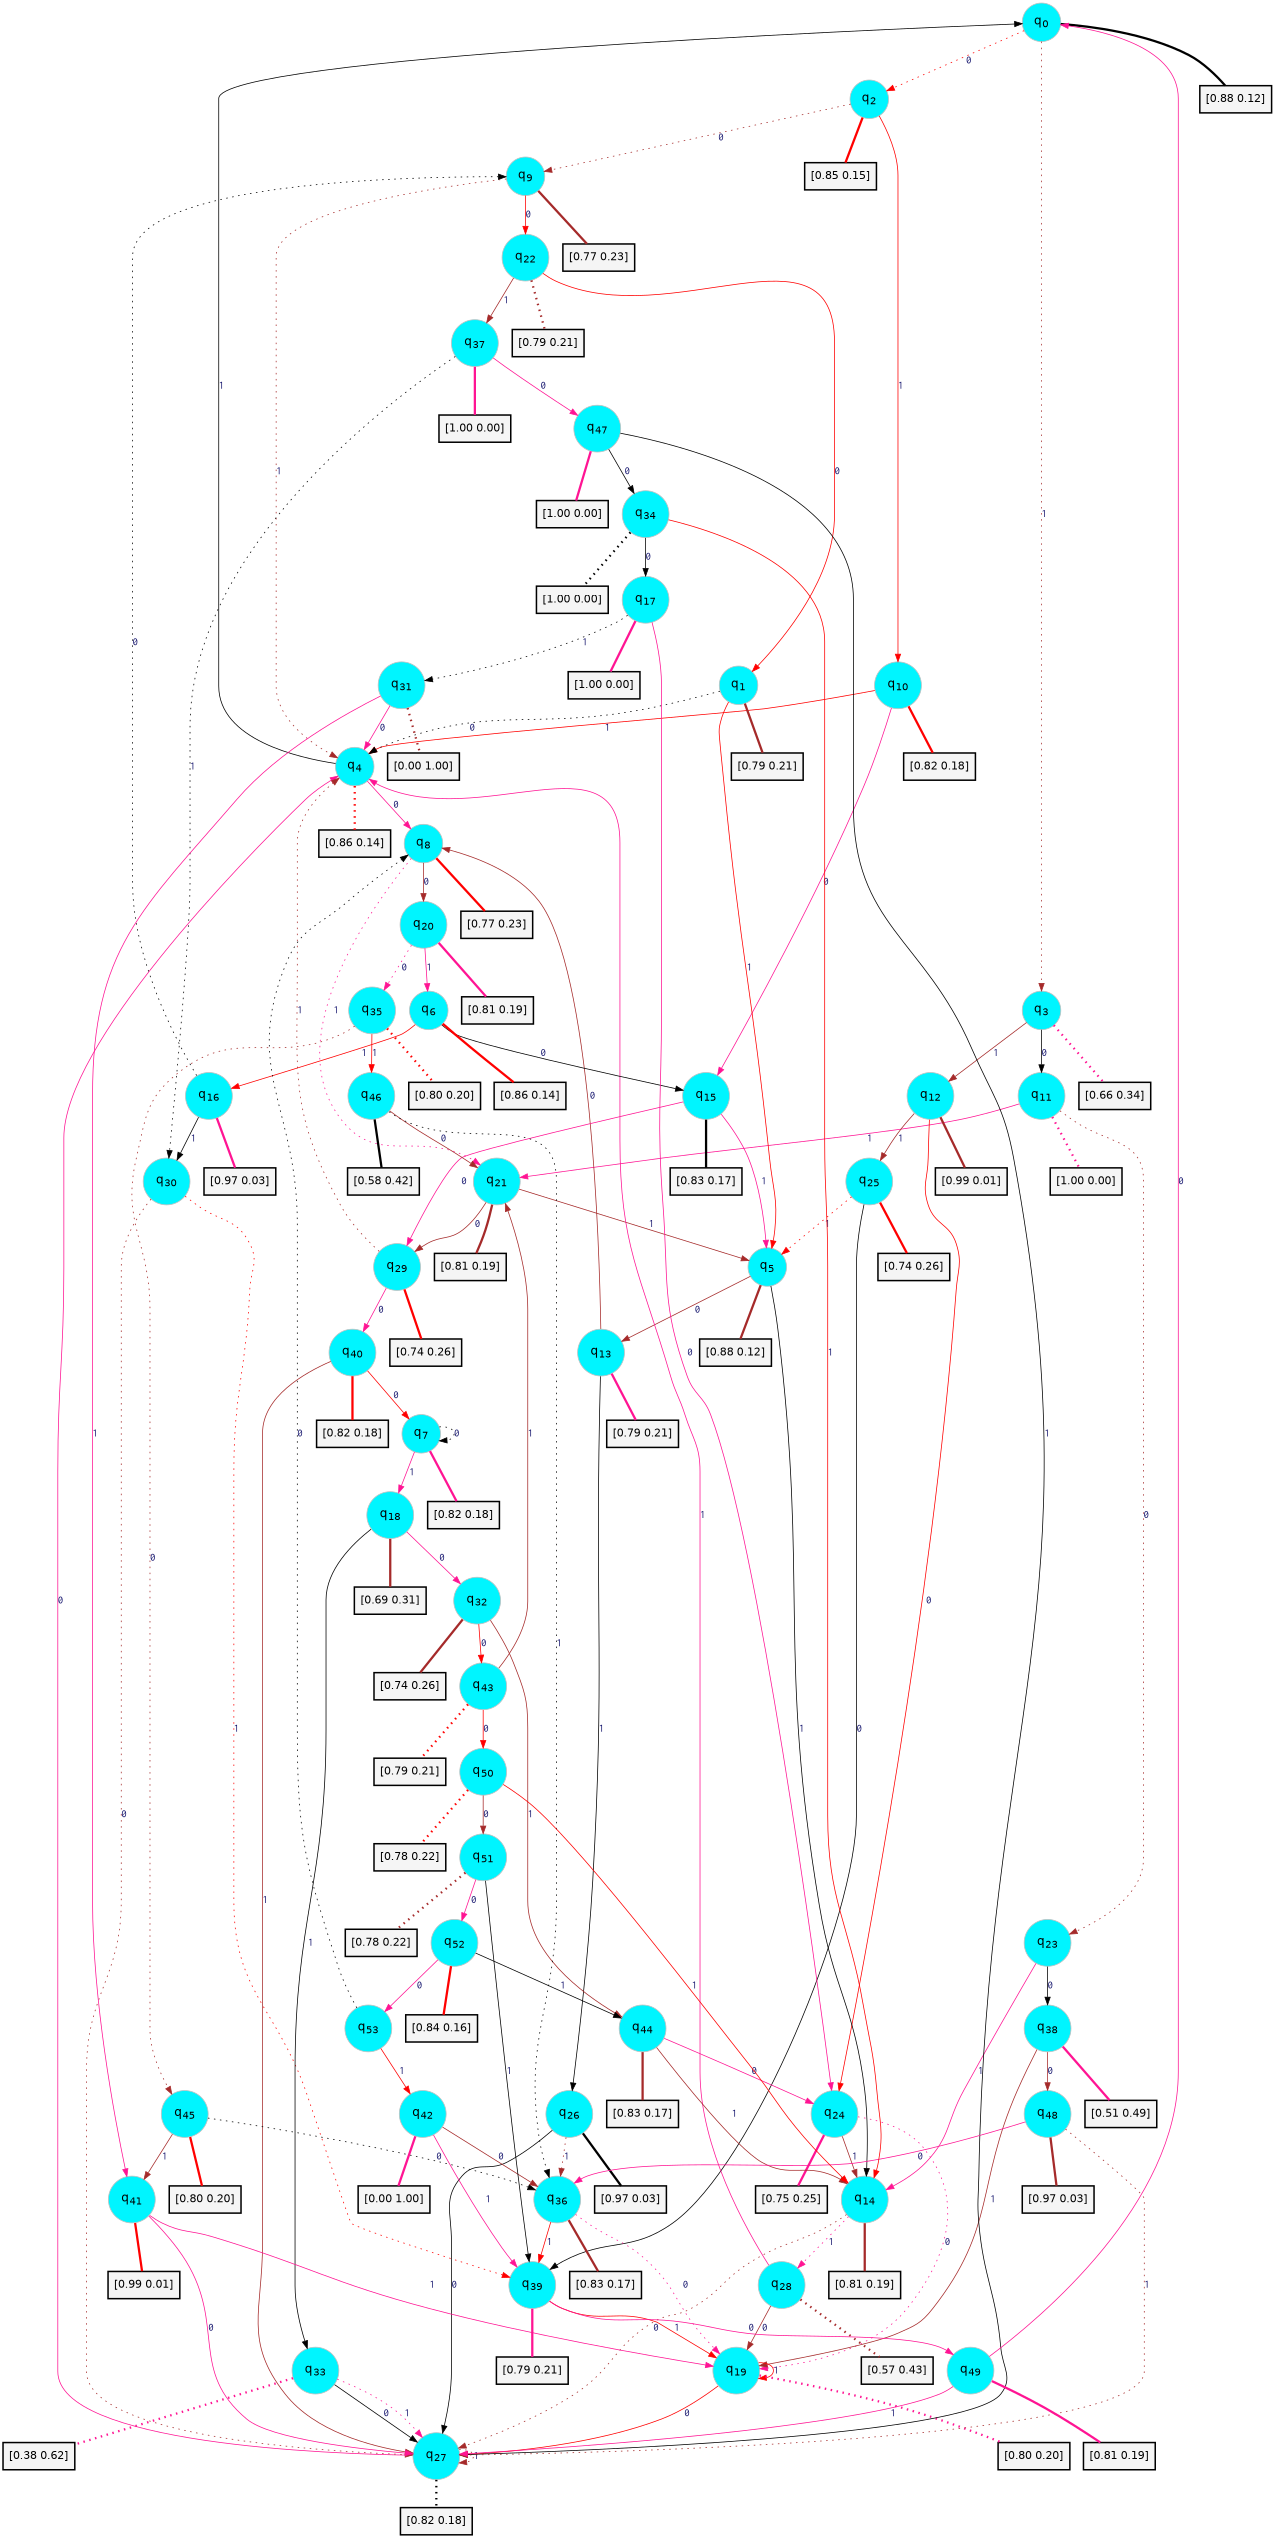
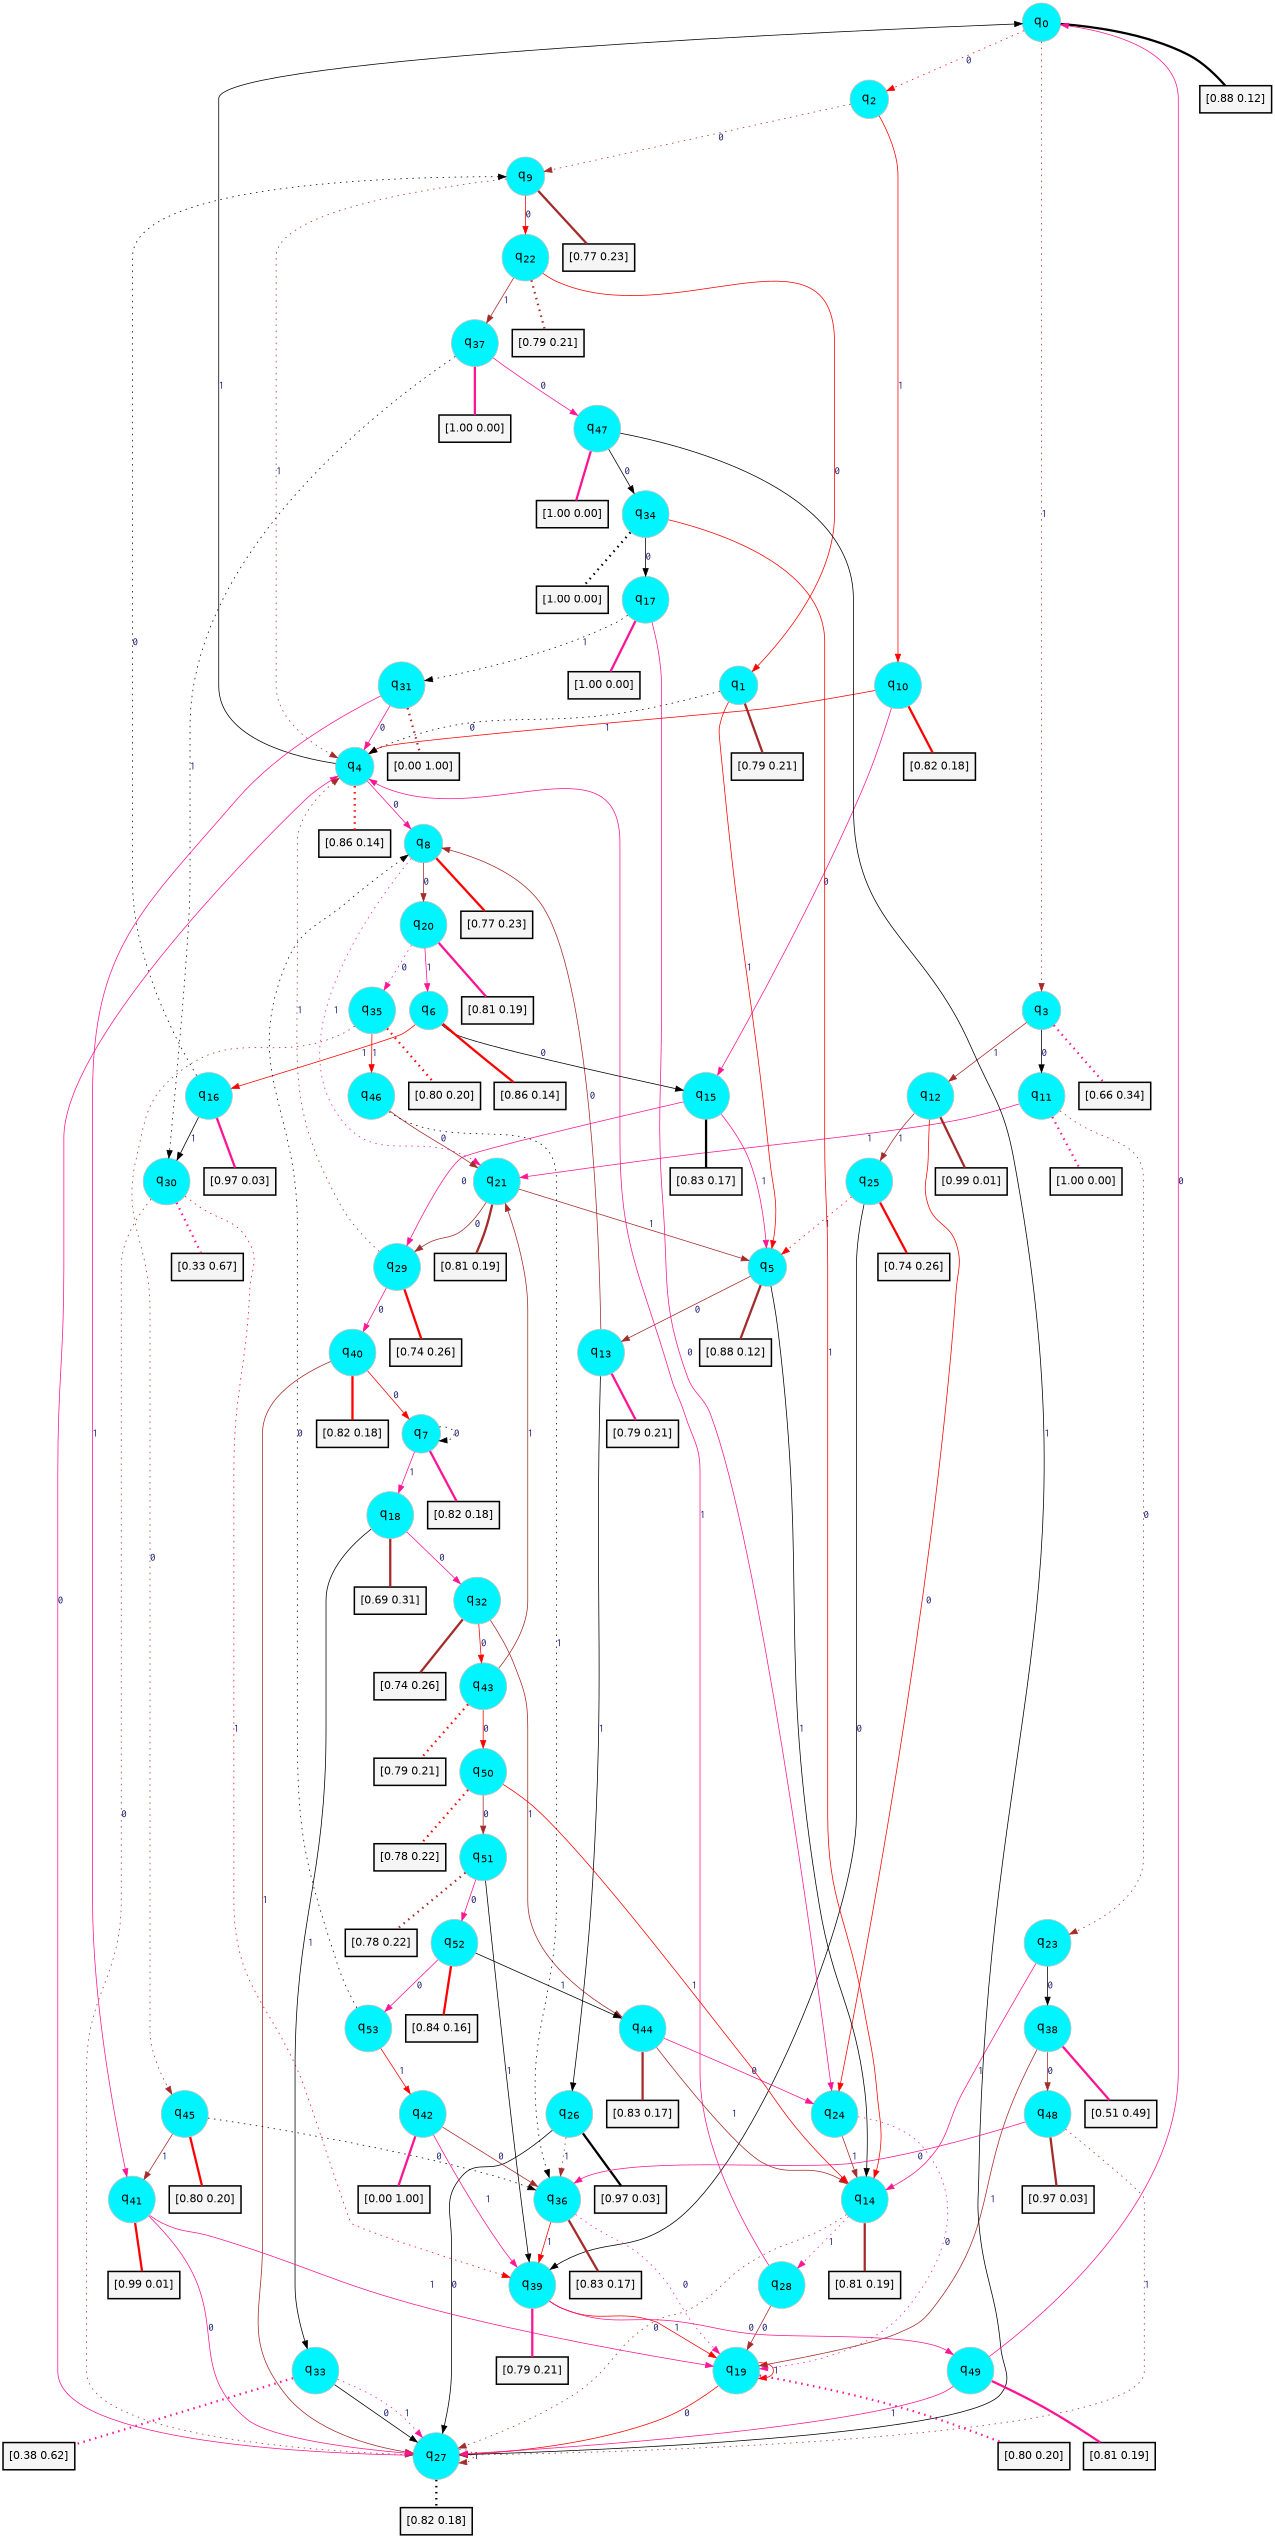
(841, 176) -> none
(383, 1181) -> none
none -> (207, 1267)
(791, 2200) -> none
(897, 2371) -> none
